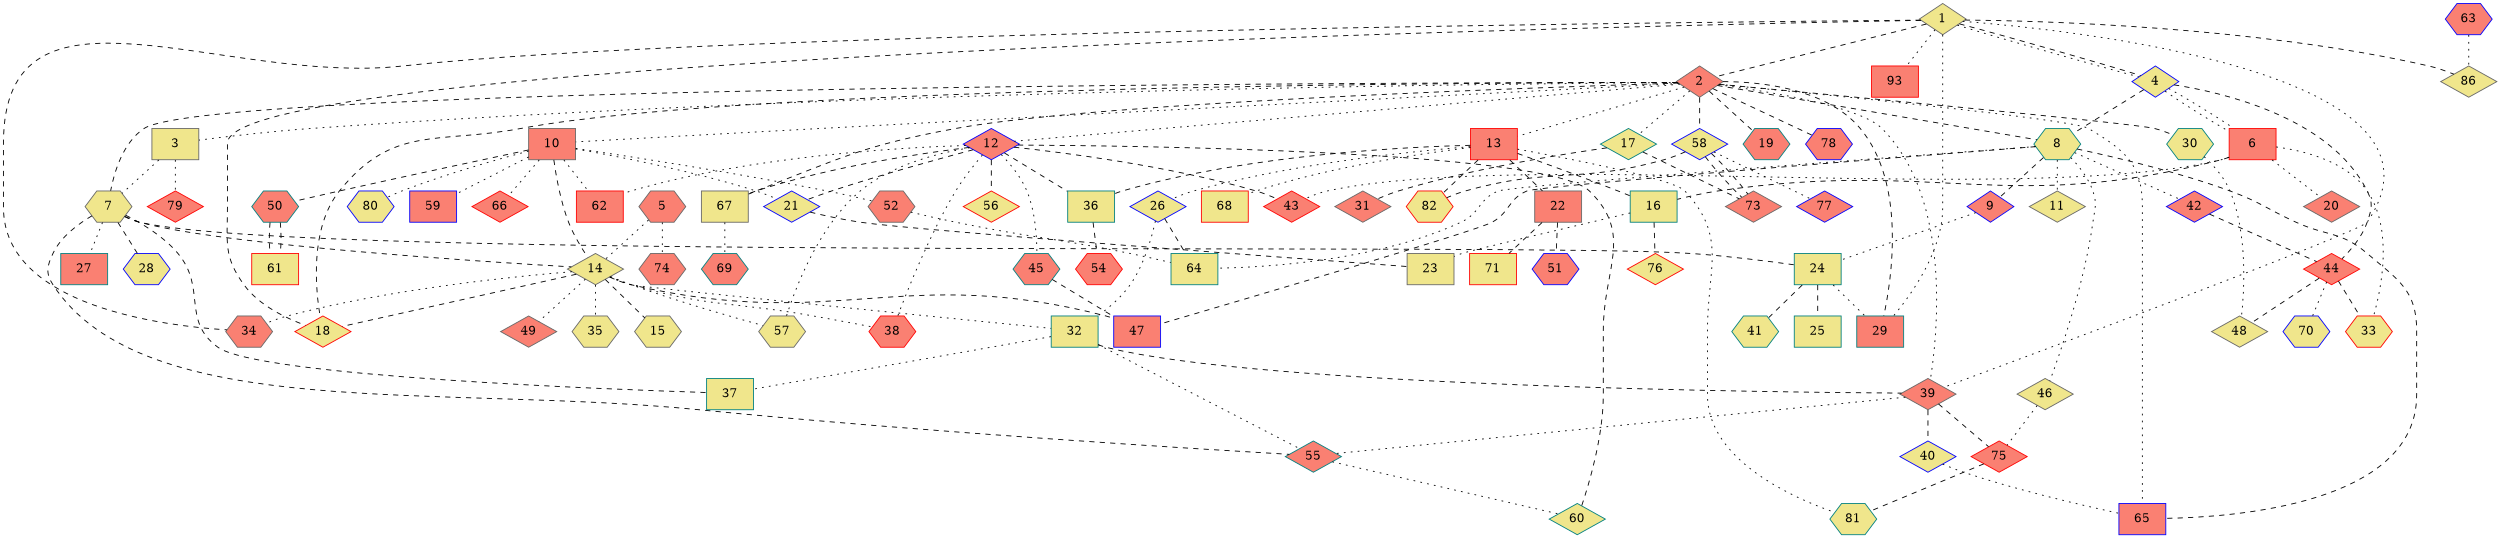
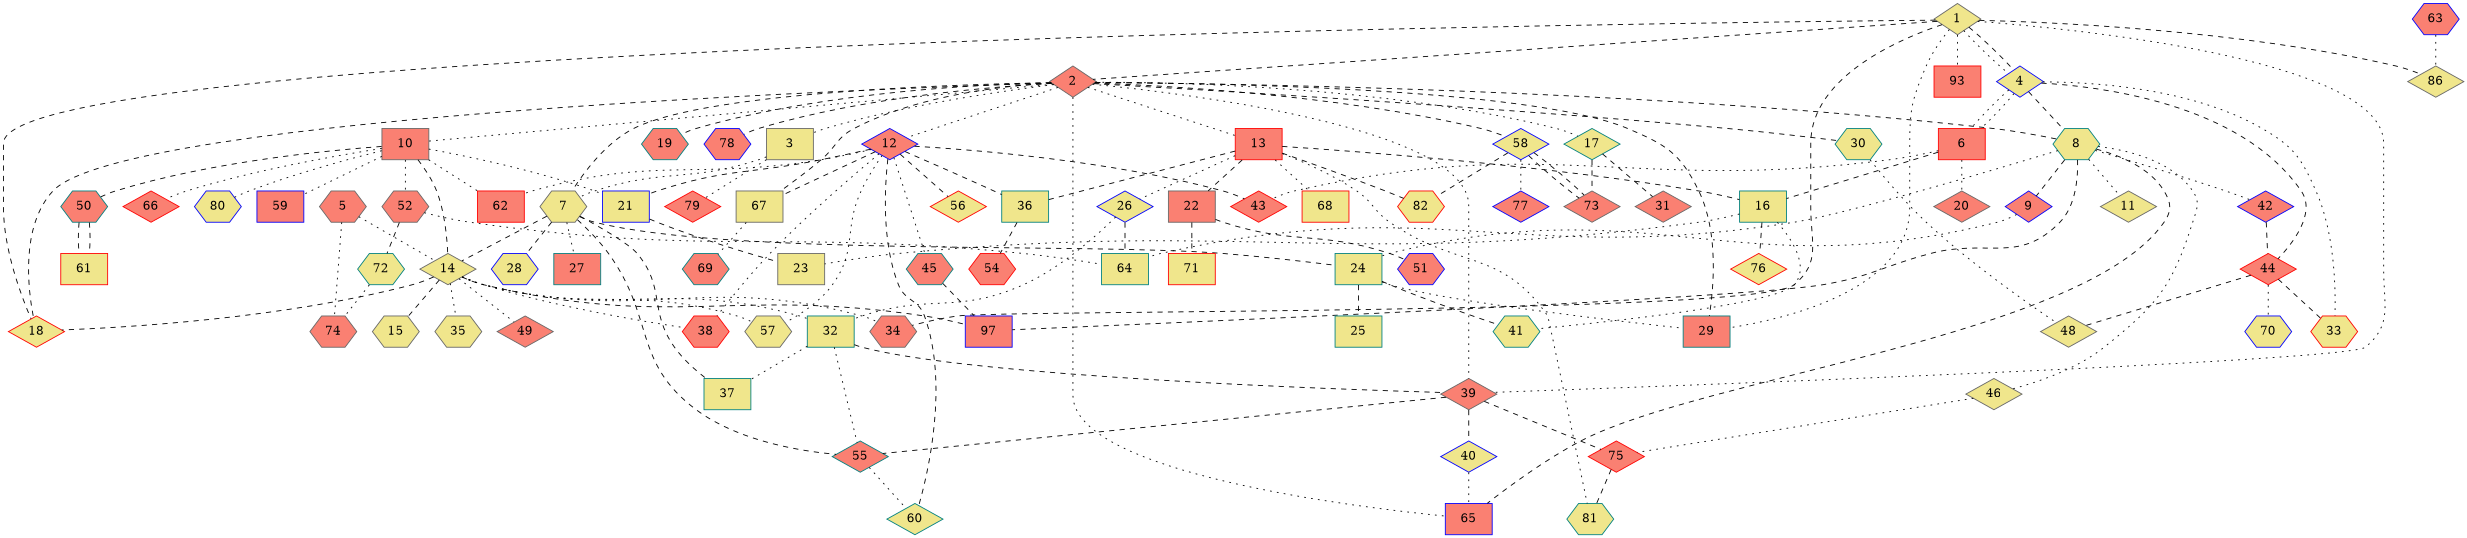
(792, 207) -> (626, 207)
(2377, 213) -> (2256, 125)
none -> (381, 269)
none -> (1702, 309)
(1137, 332) -> (989, 332)
(1621, 425) -> (1164, 425)
